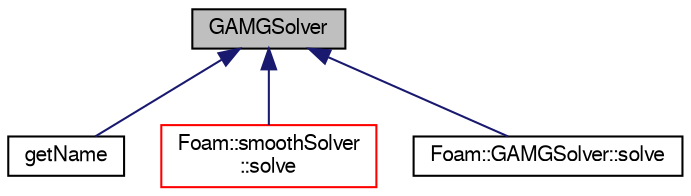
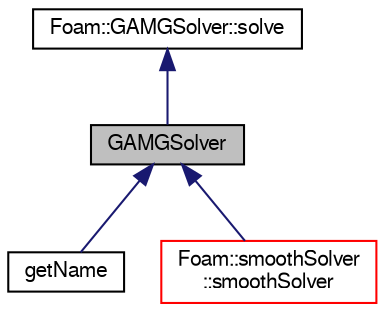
(418, 97) -> (168, 98)
(269, 156) -> (269, 272)
